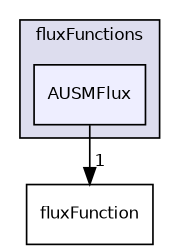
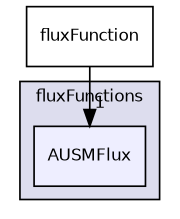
(90, 149) -> (90, 91)
